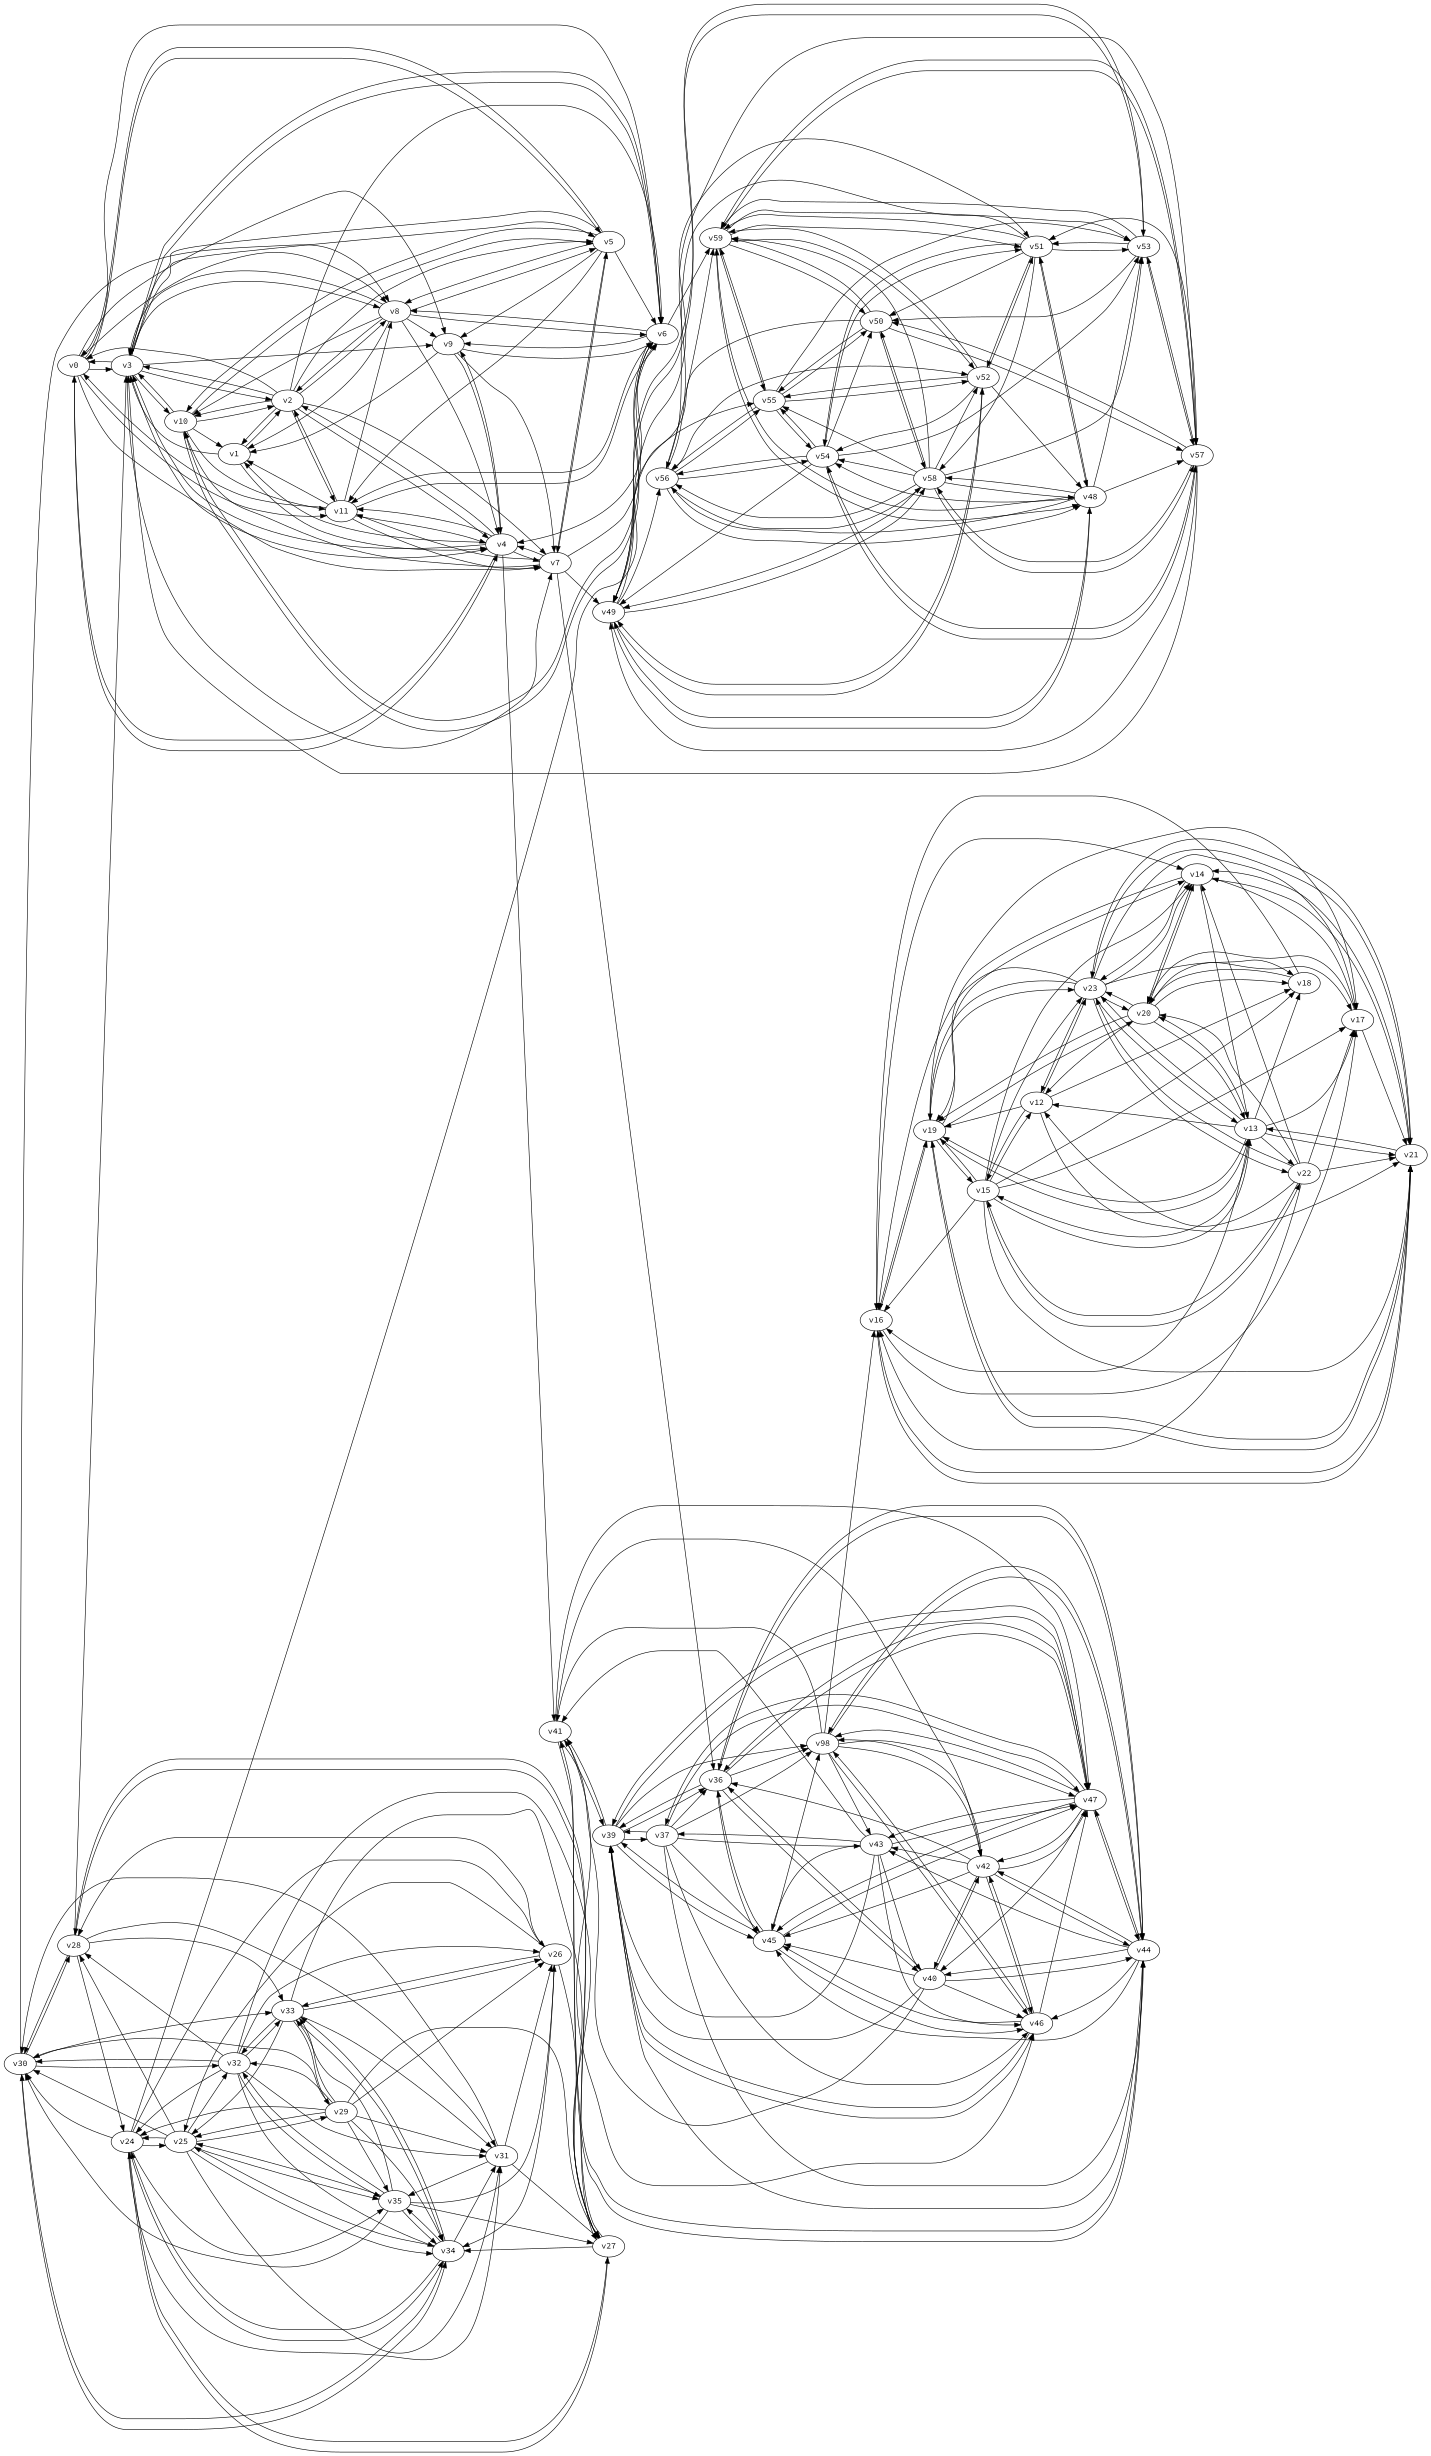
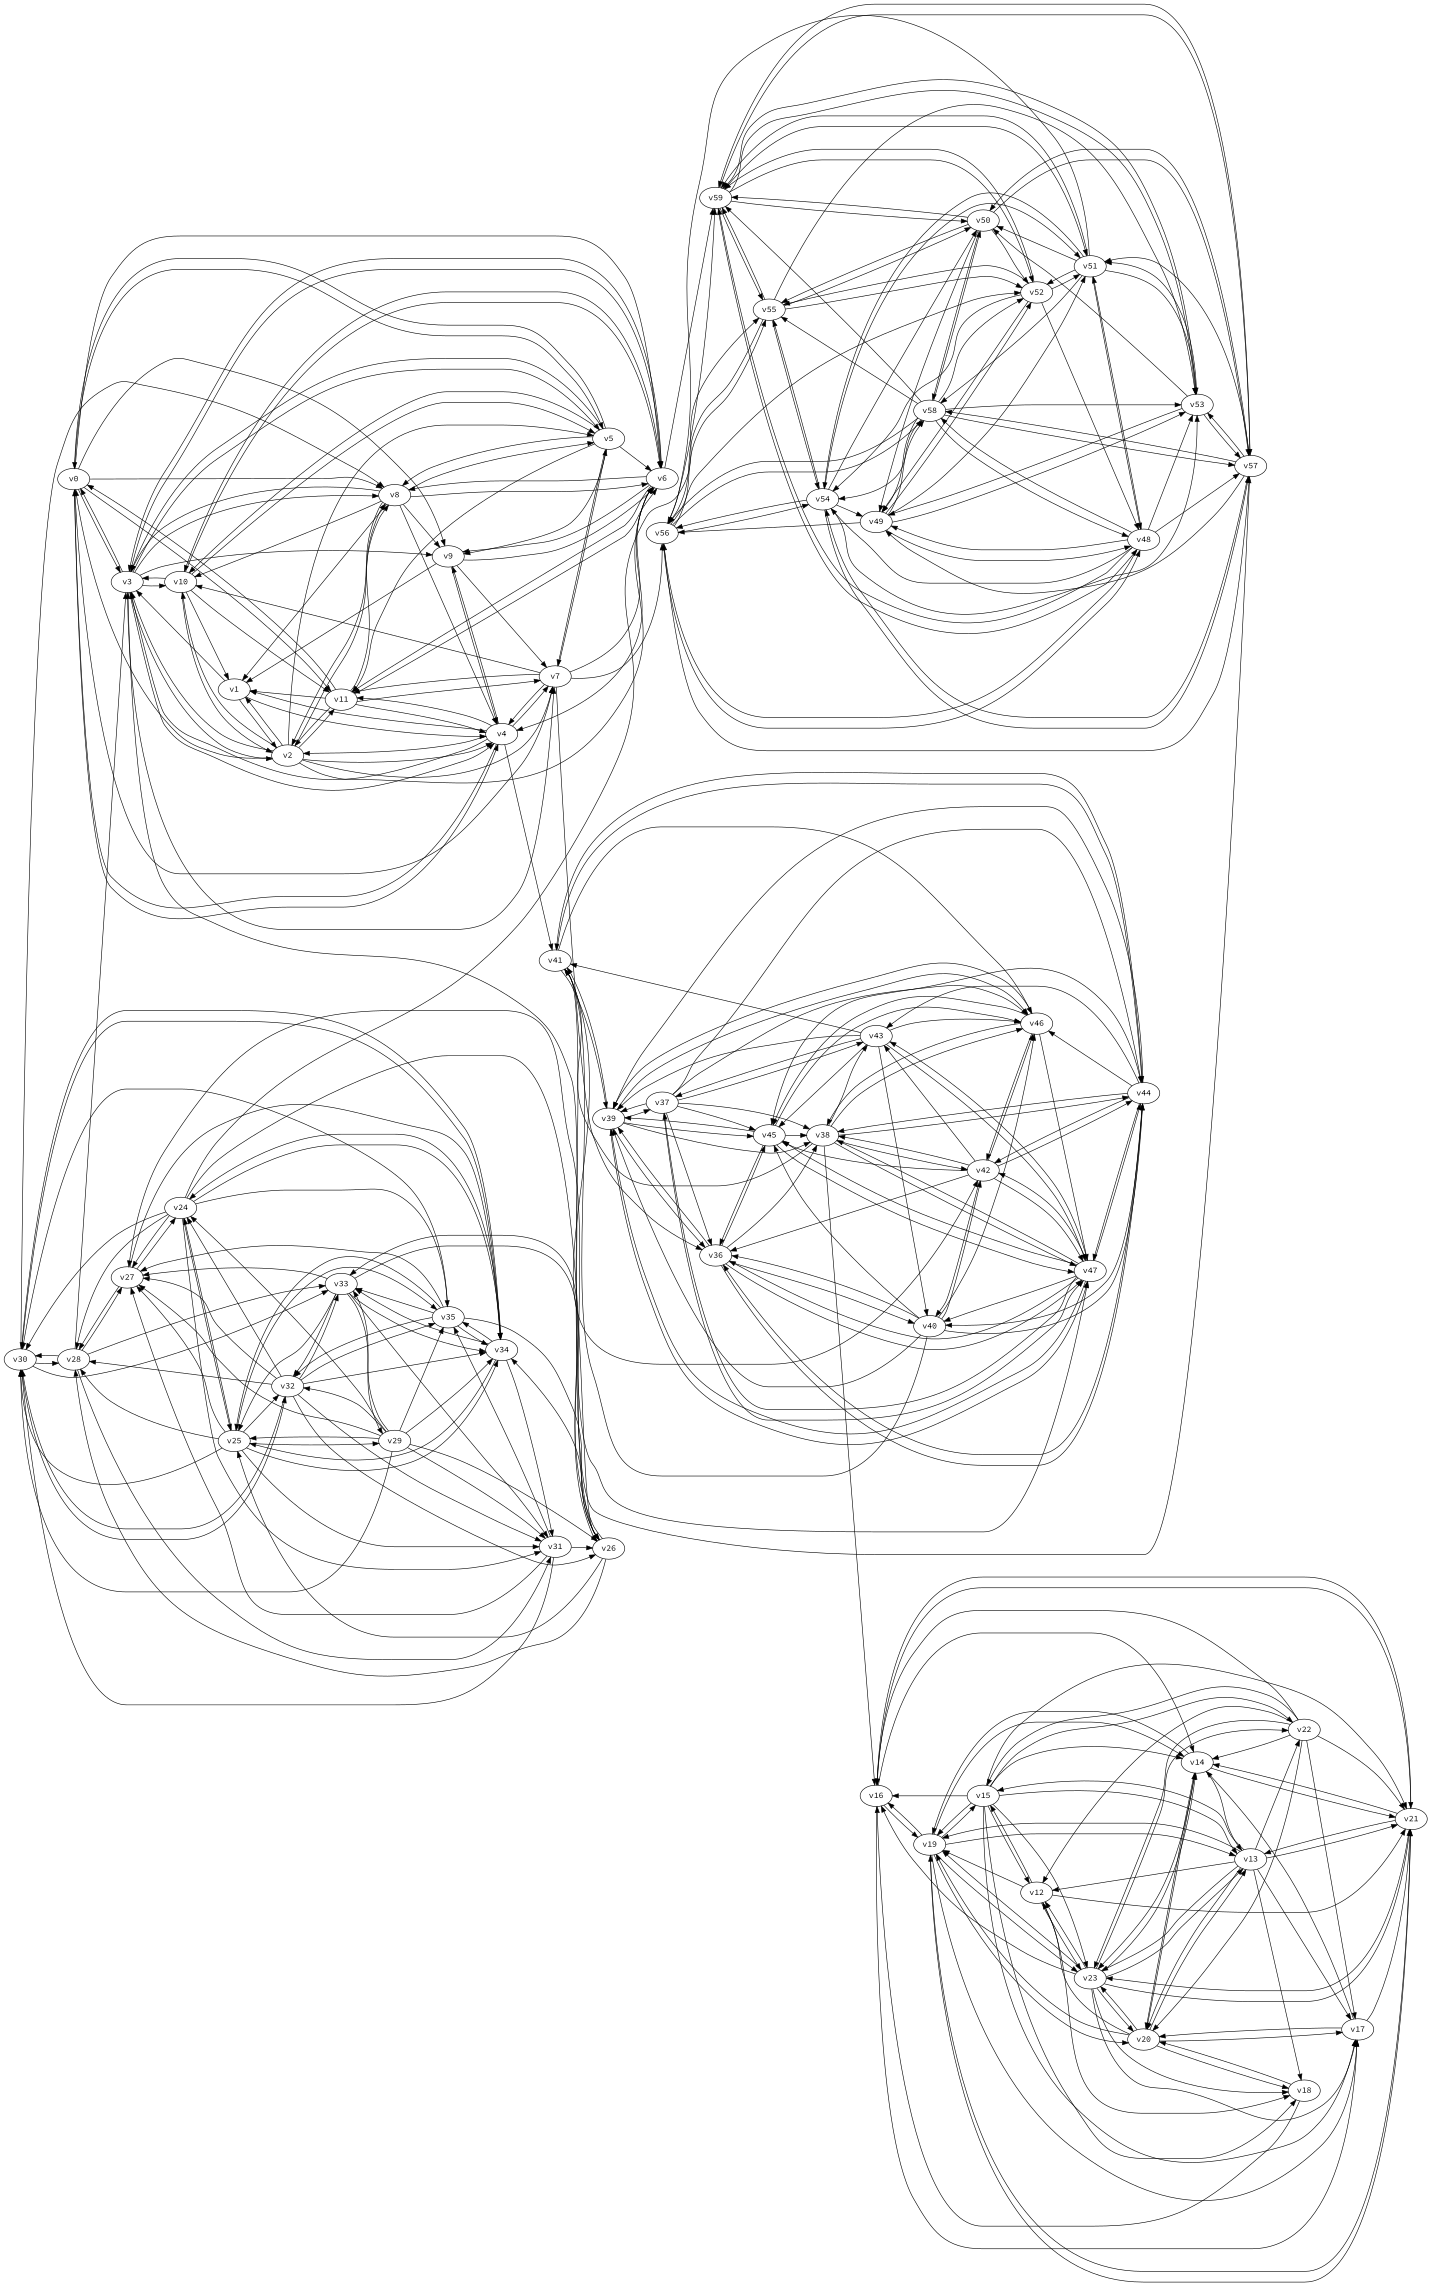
none -> (1008, 254)
(579, 585) -> (646, 634)
none -> (193, 1356)
(1135, 1360) -> none
(823, 1744) -> (823, 1135)
(97, 2032) -> (107, 1267)
